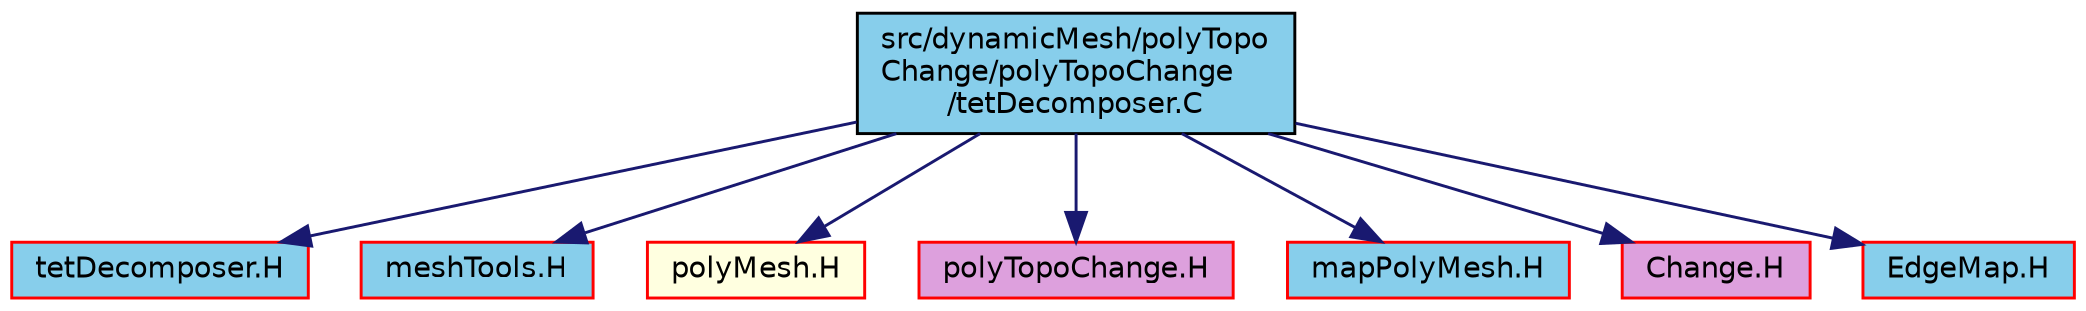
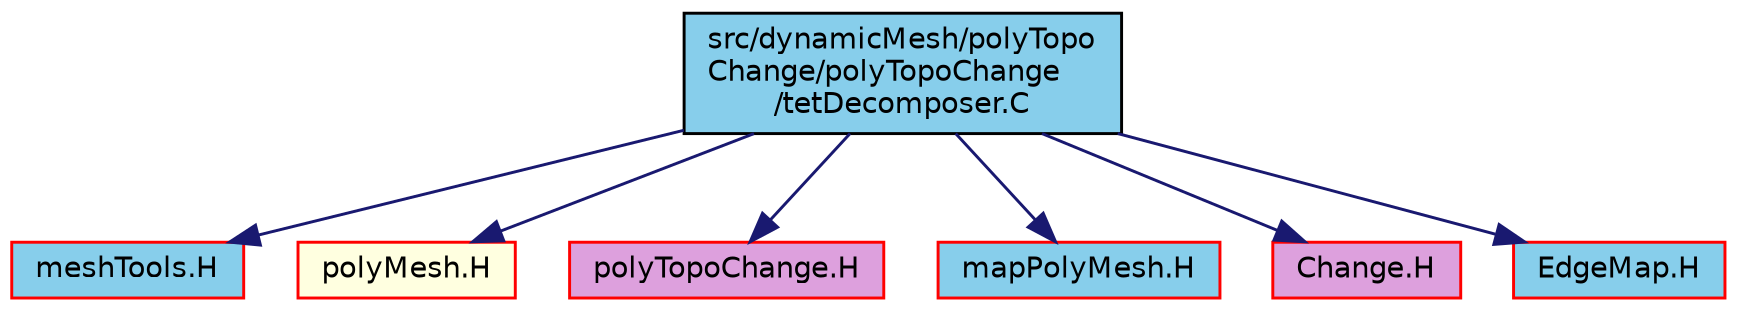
(160, 270) -> none
